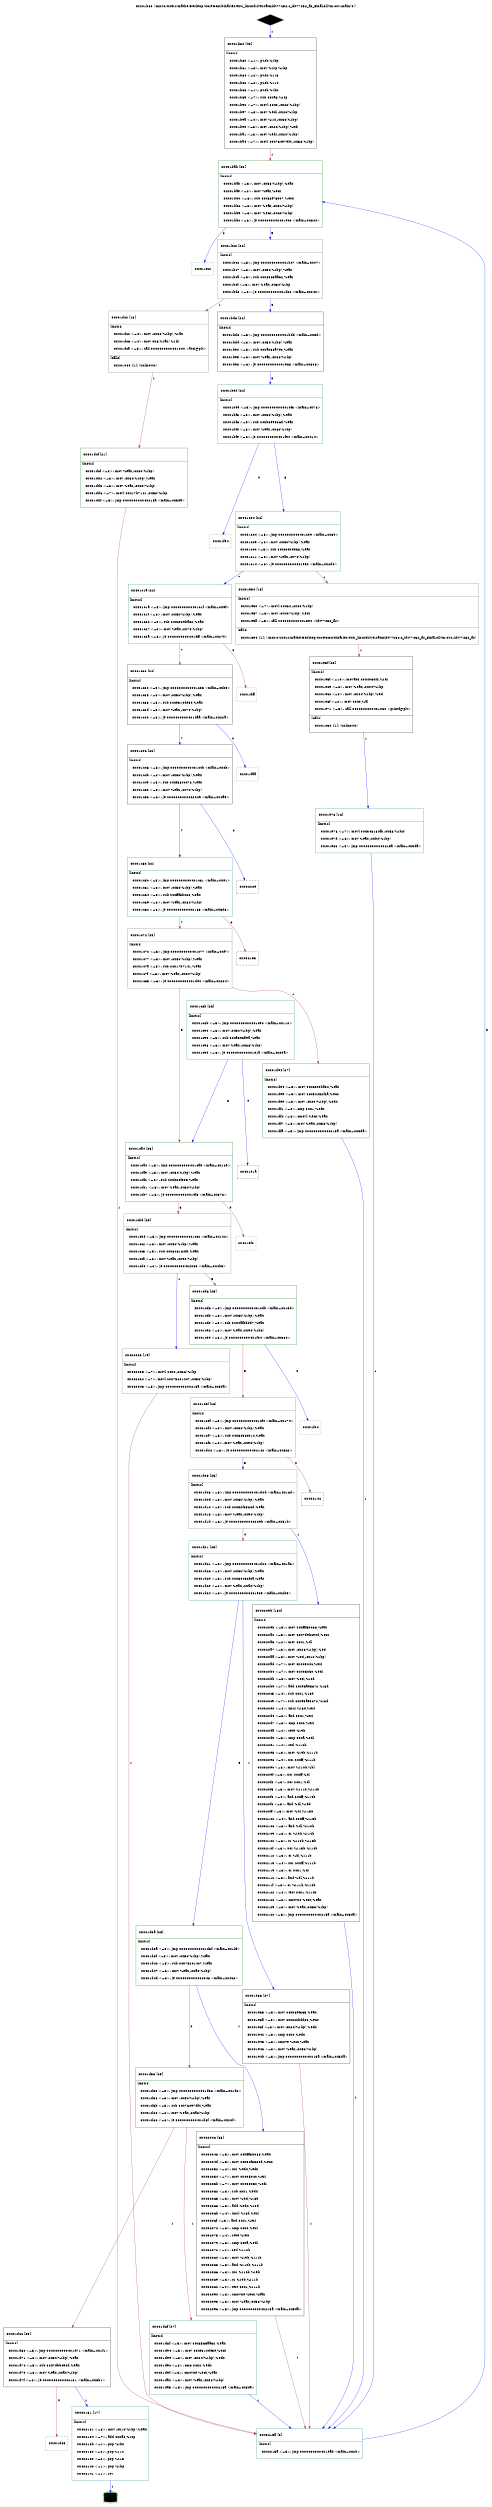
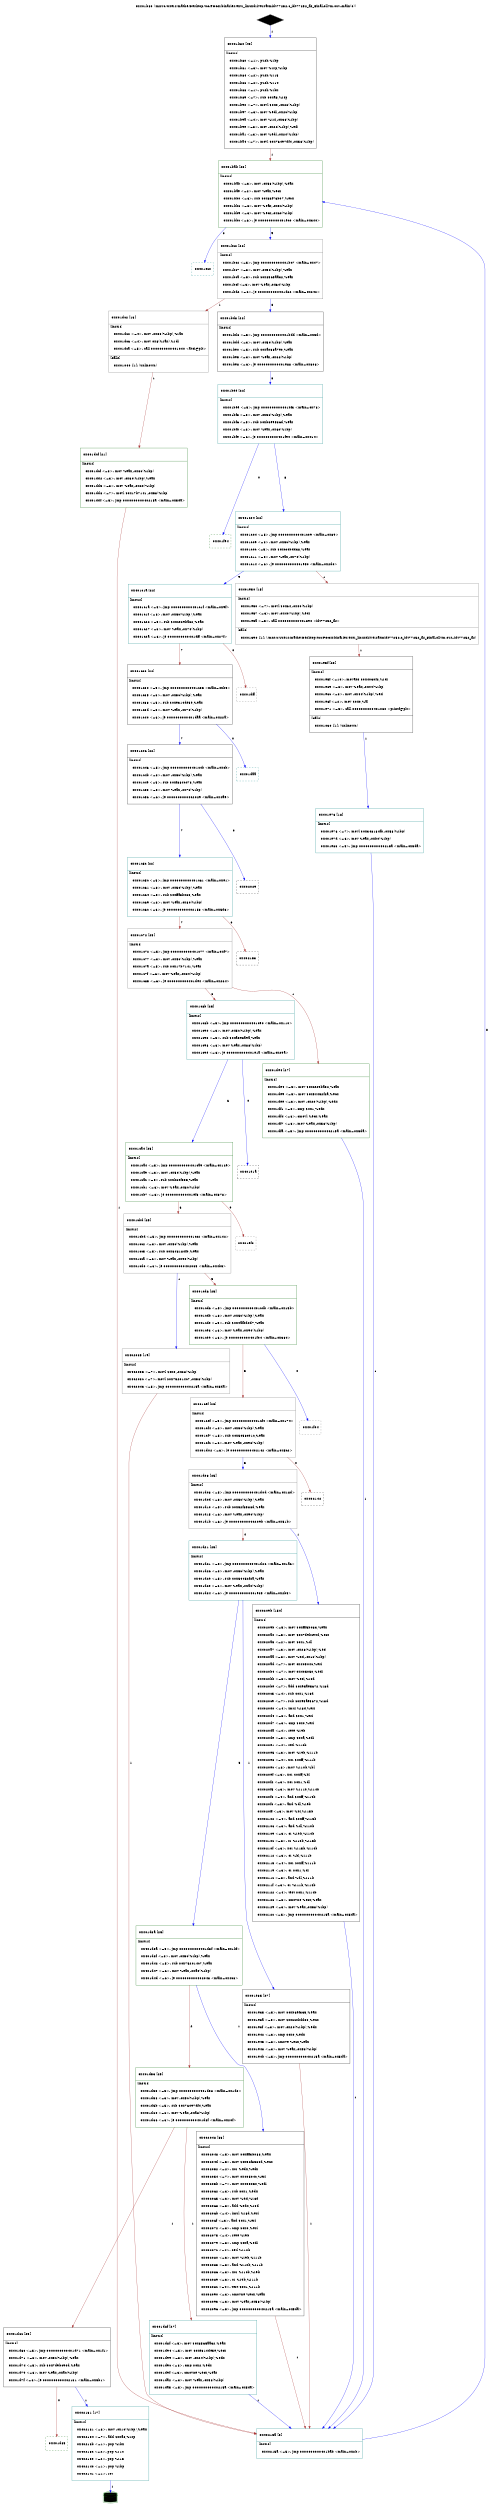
(239, 577) -> (239, 577)
(180, 1064) -> (209, 993)
